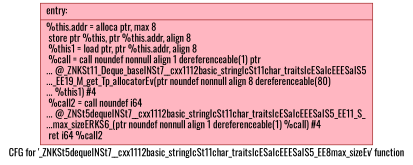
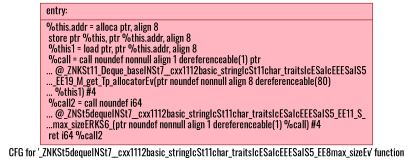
(101, 28) -> (103, 28)
